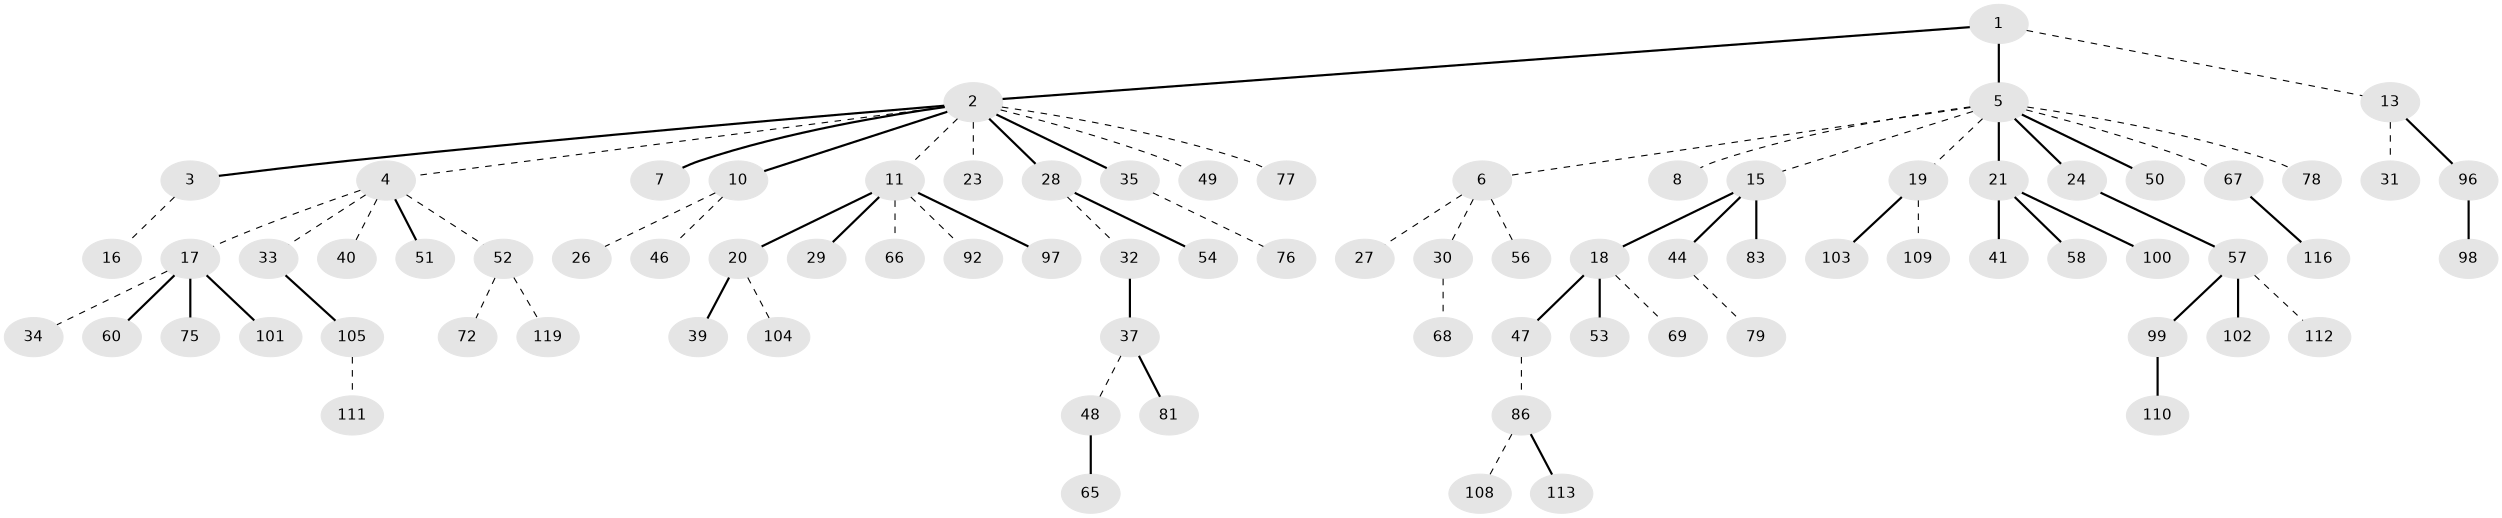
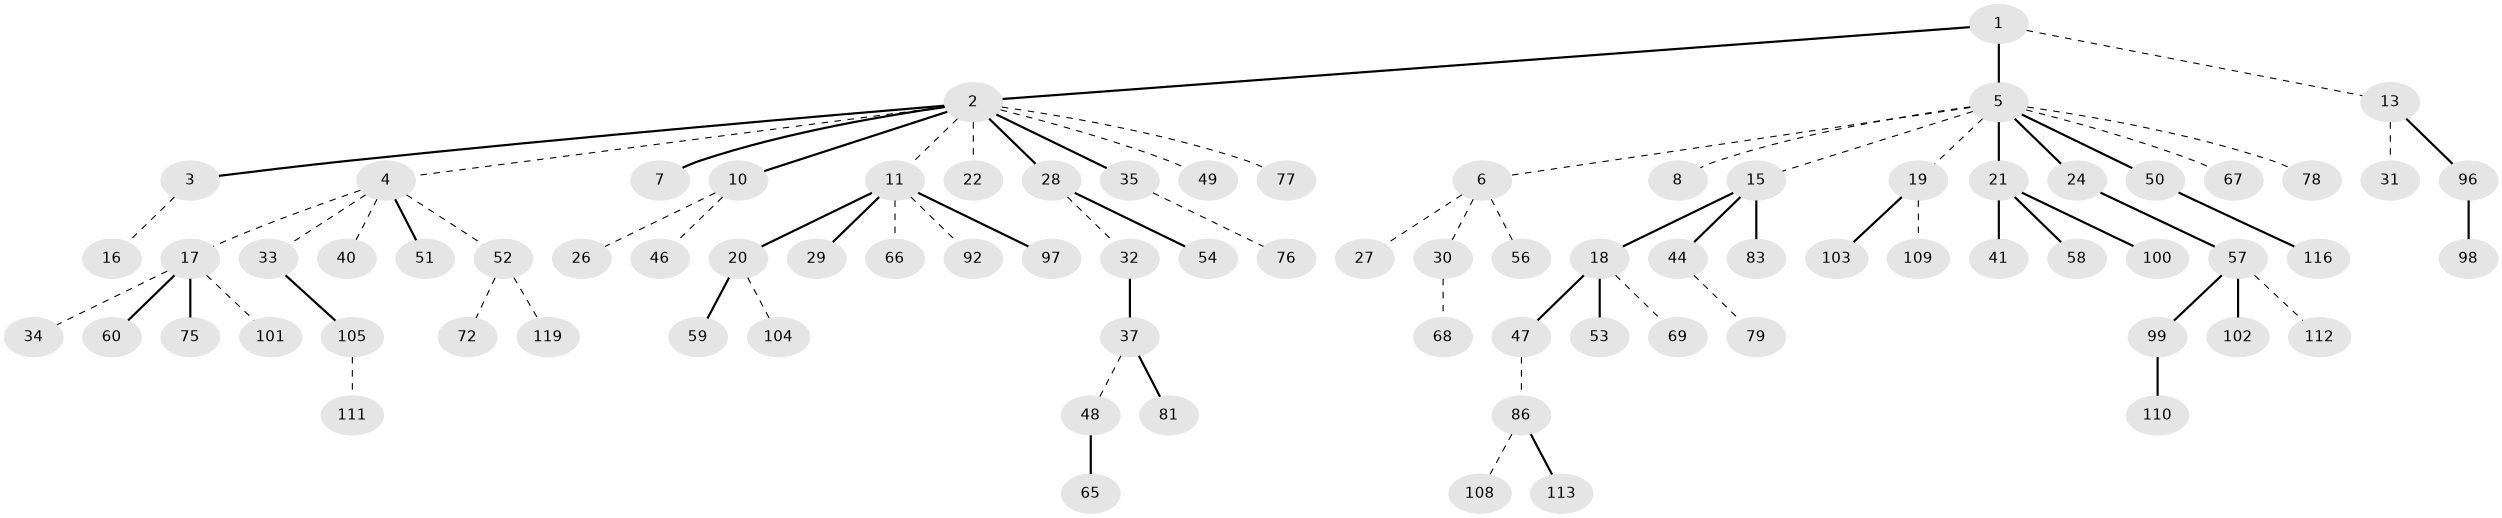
(973, 181) -> (973, 181)
(2276, 219) -> (2236, 220)
(230, 298) -> (230, 298)
(698, 337) -> (698, 337)
